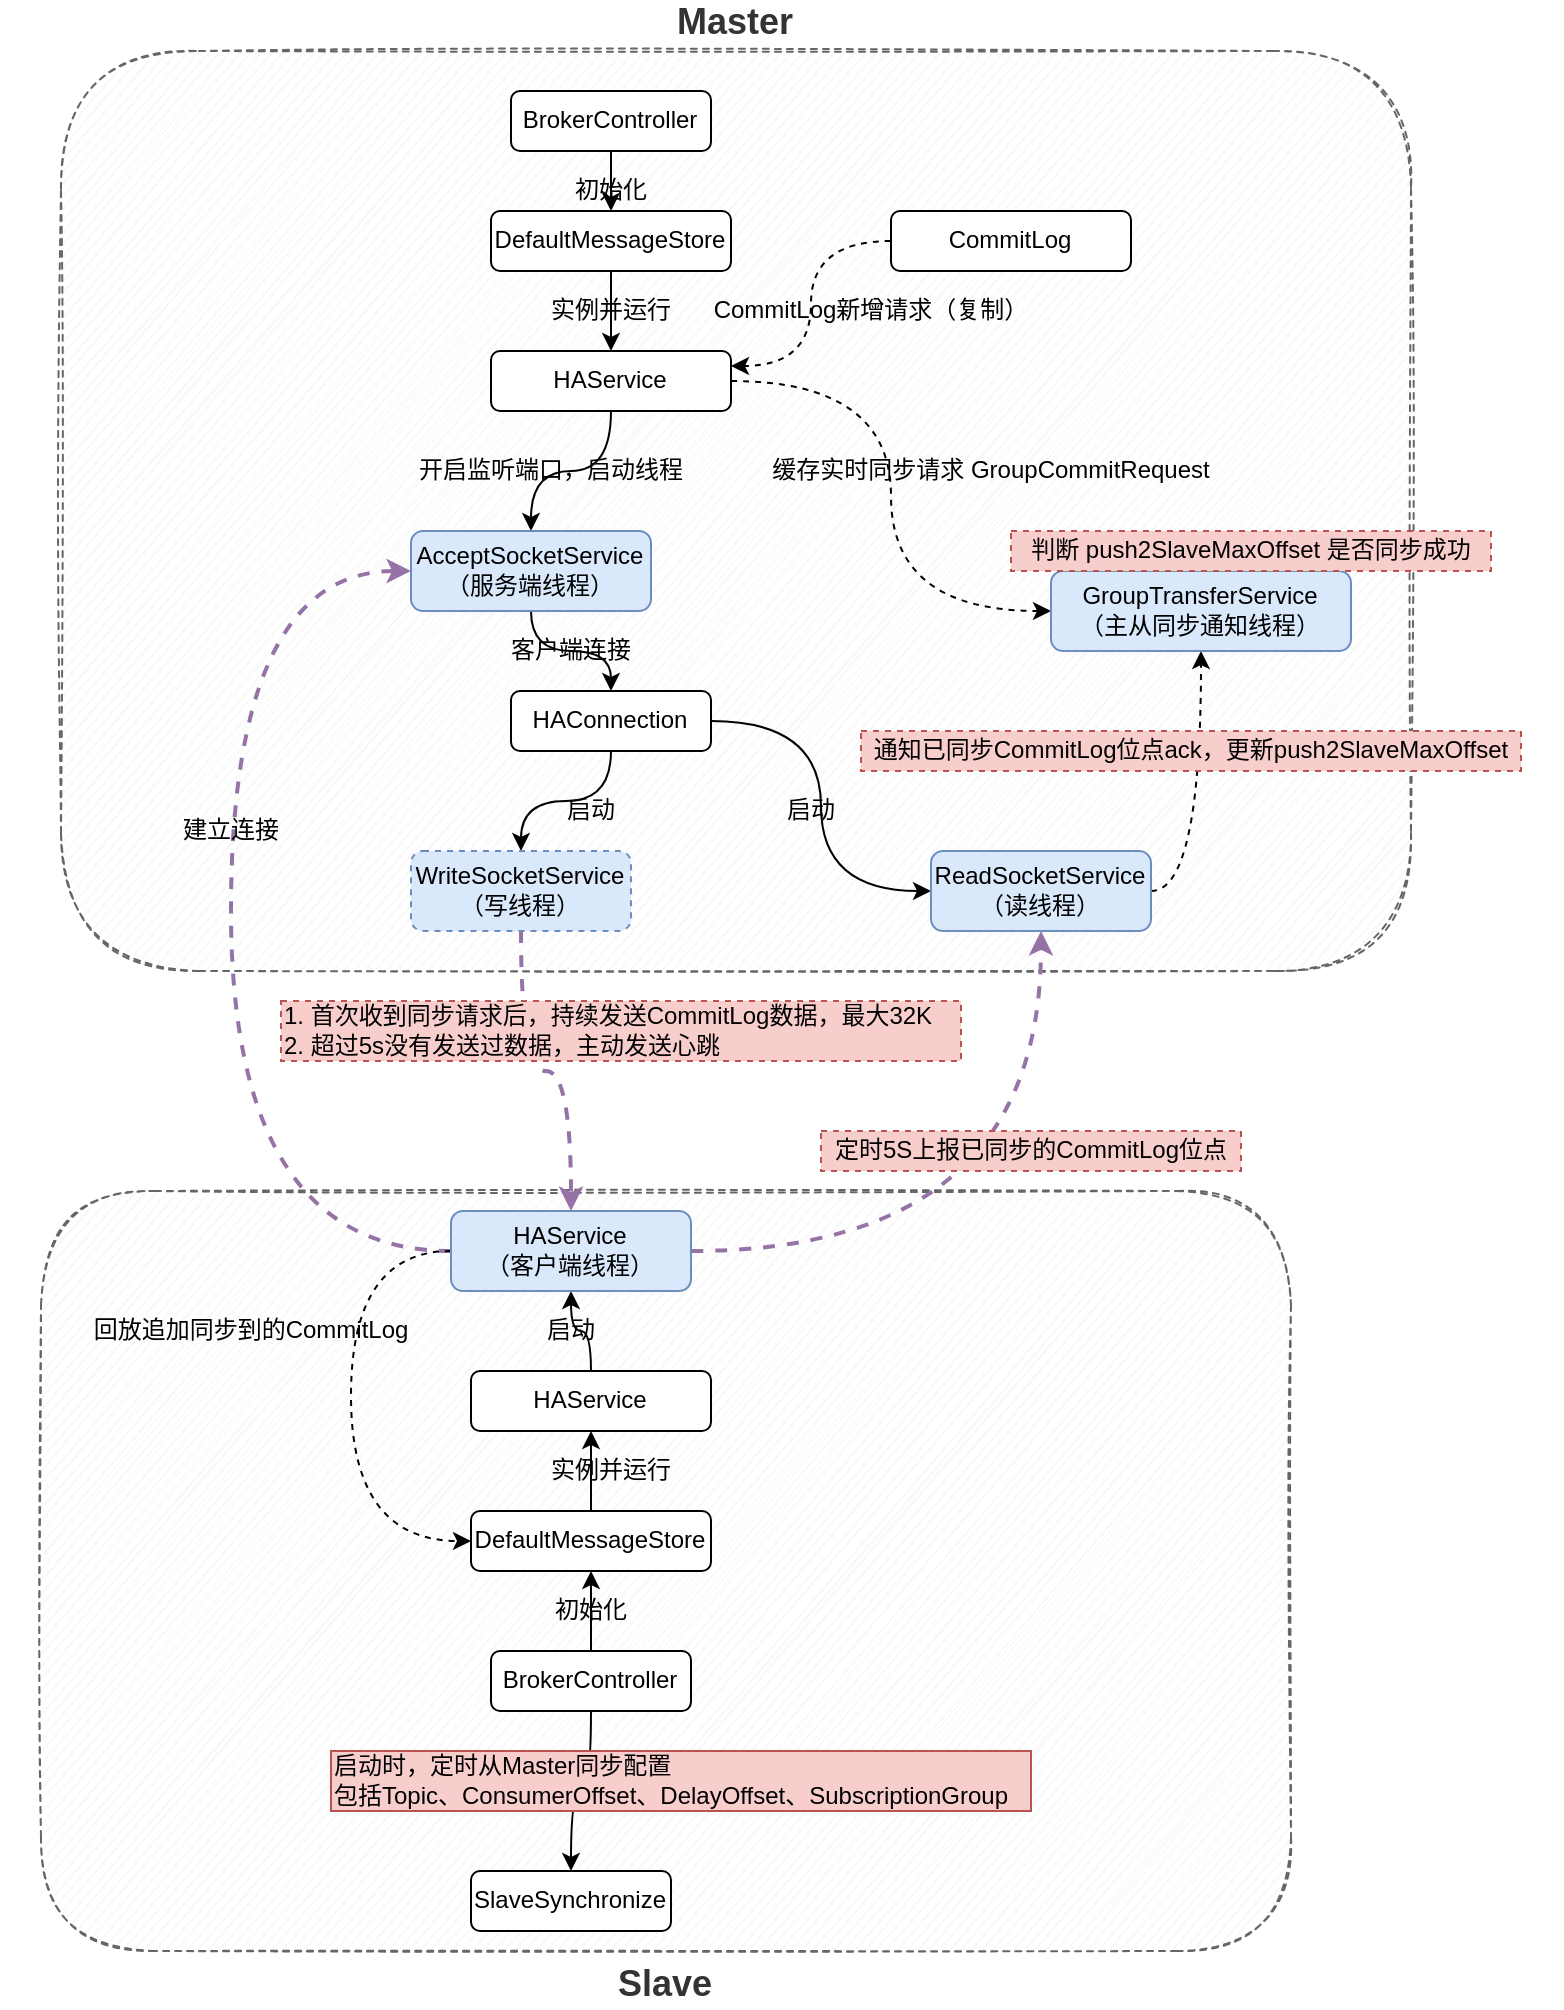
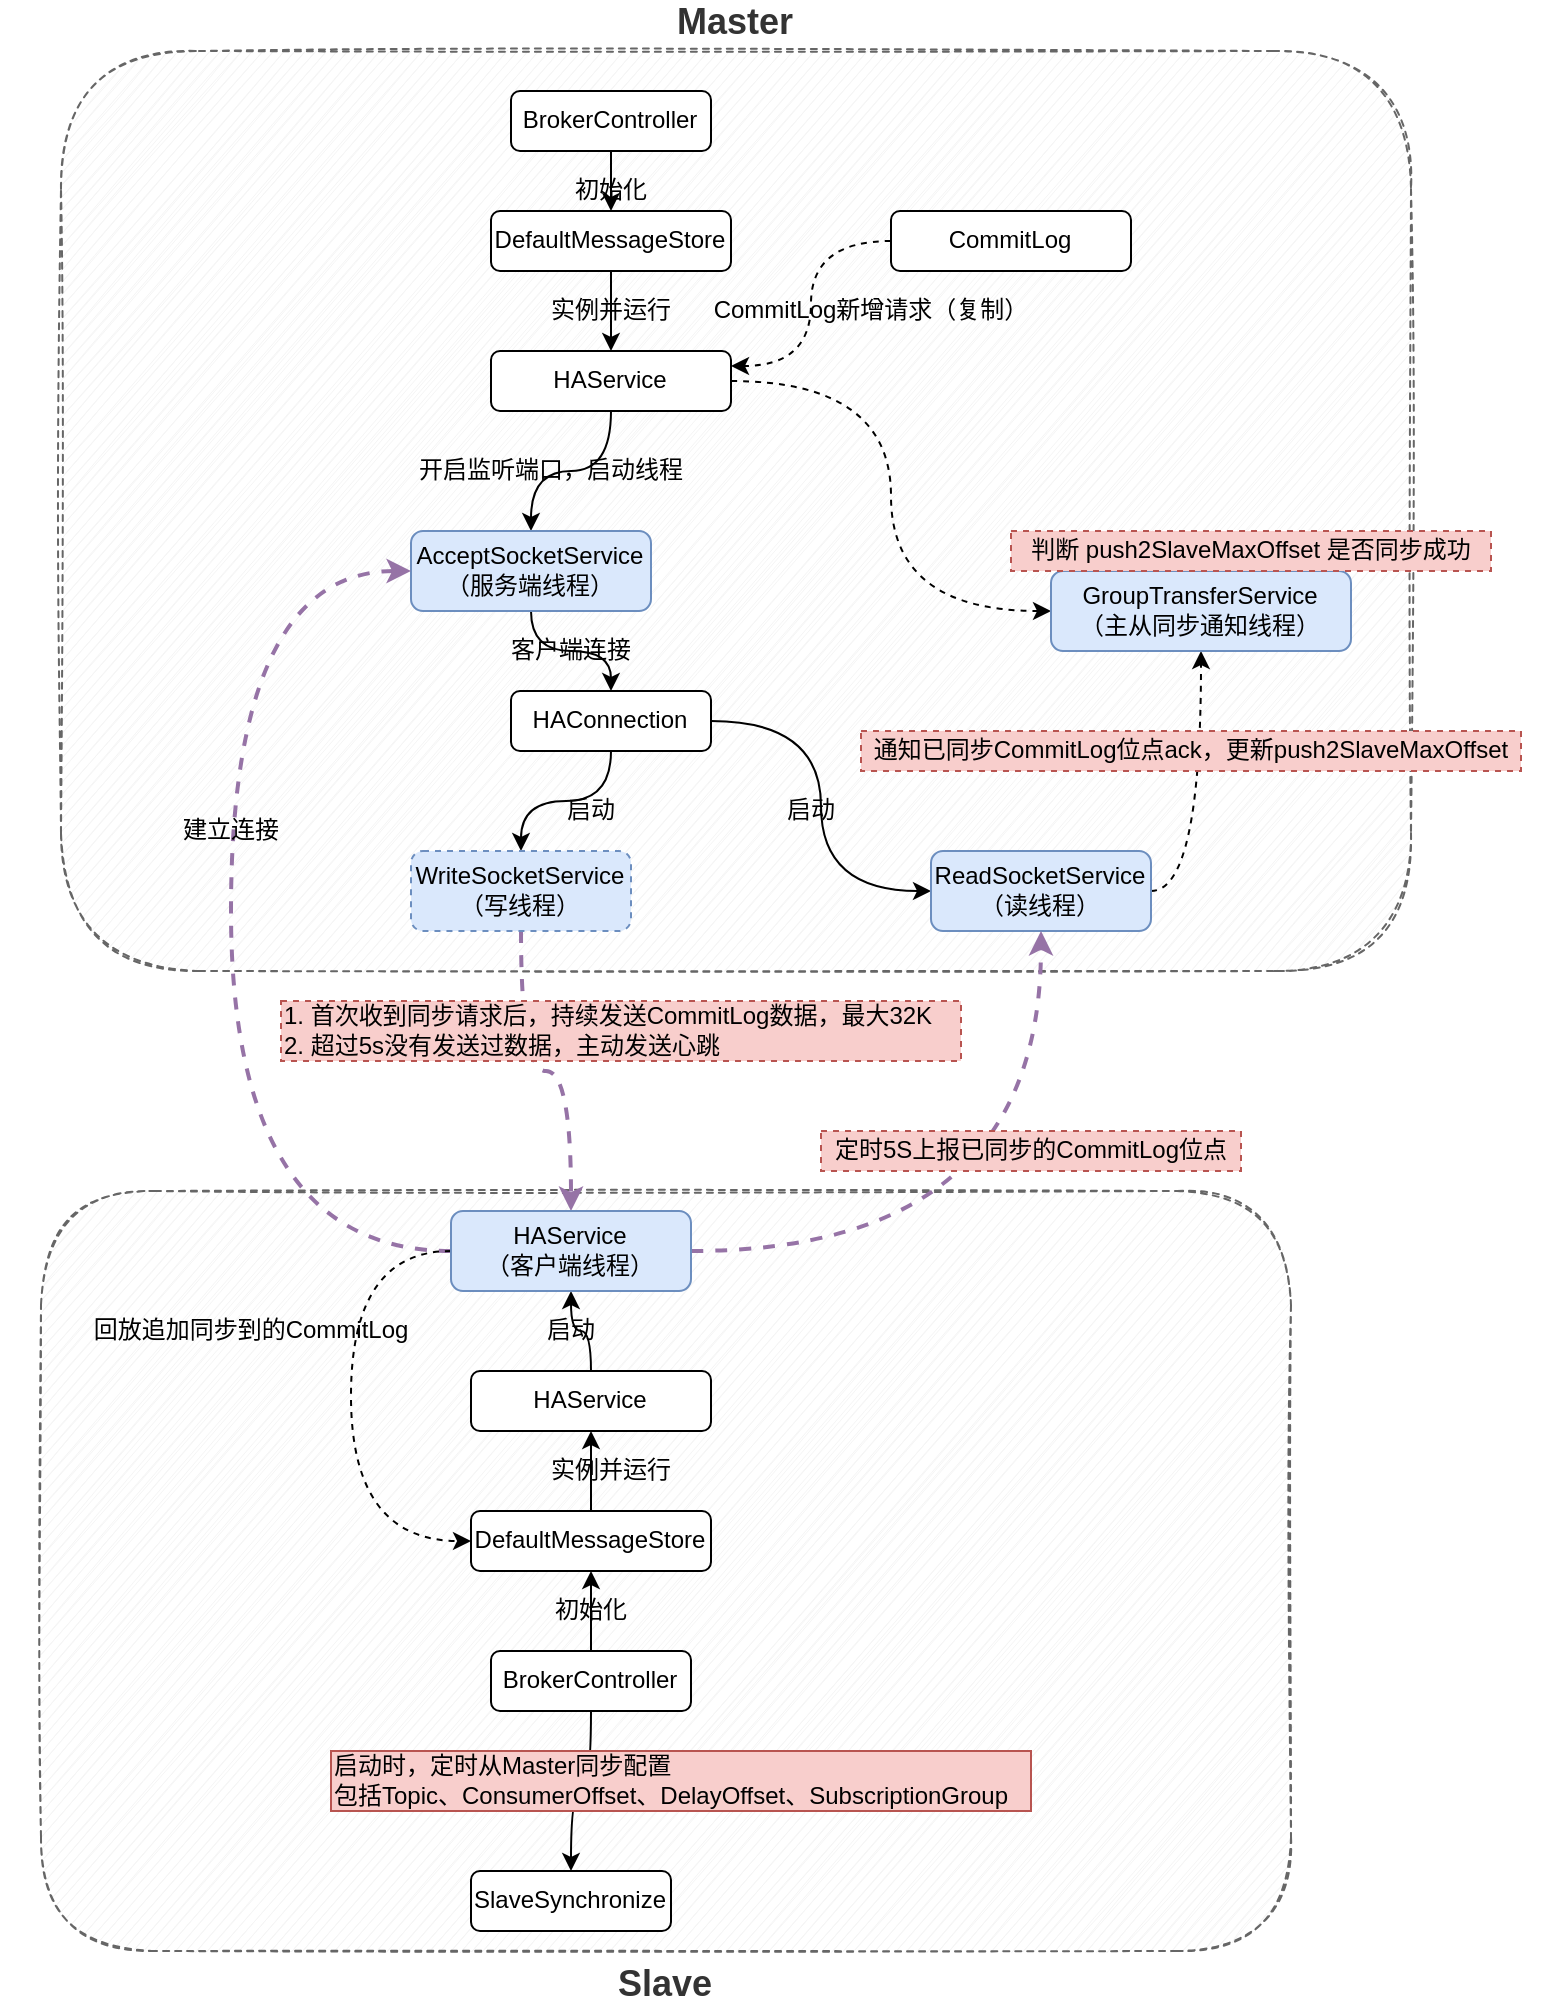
(991, 471) -> none
